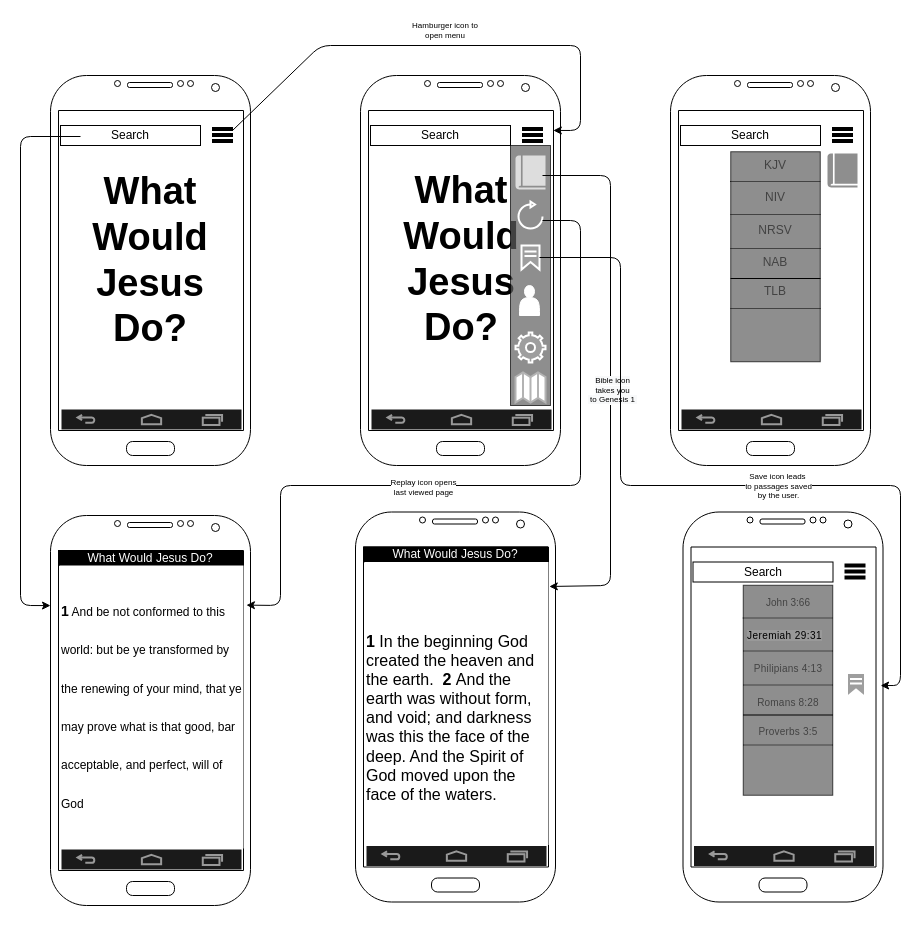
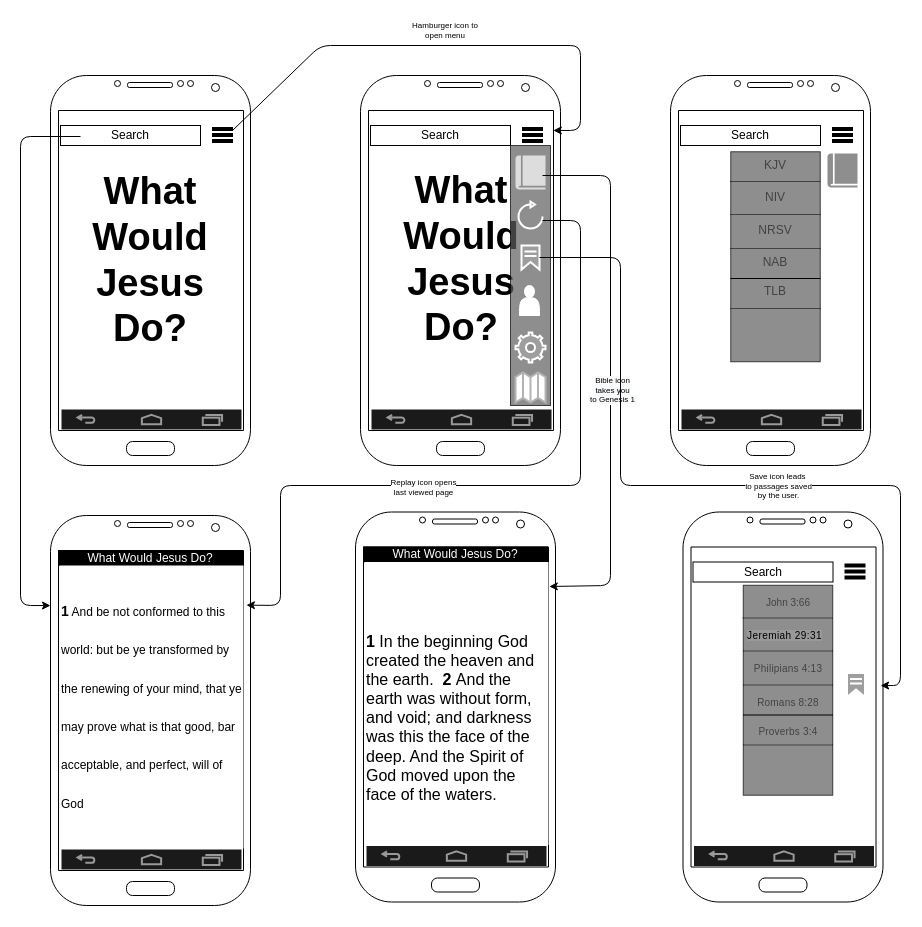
(789, 737) -> (789, 737)
